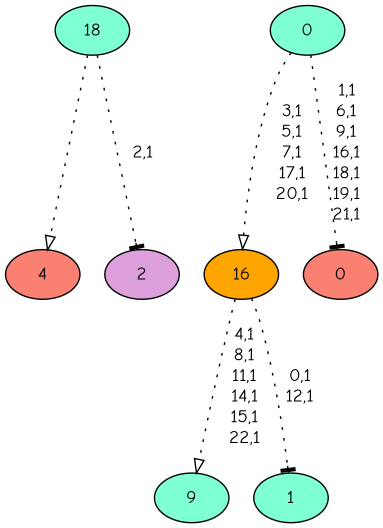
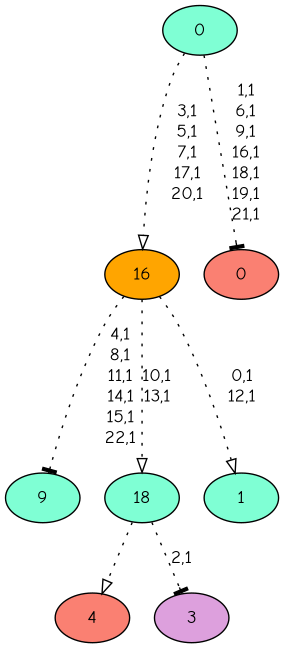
(142, 274) -> (192, 618)
none -> (142, 379)
(216, 379) -> (80, 378)
(274, 381) -> (202, 375)
